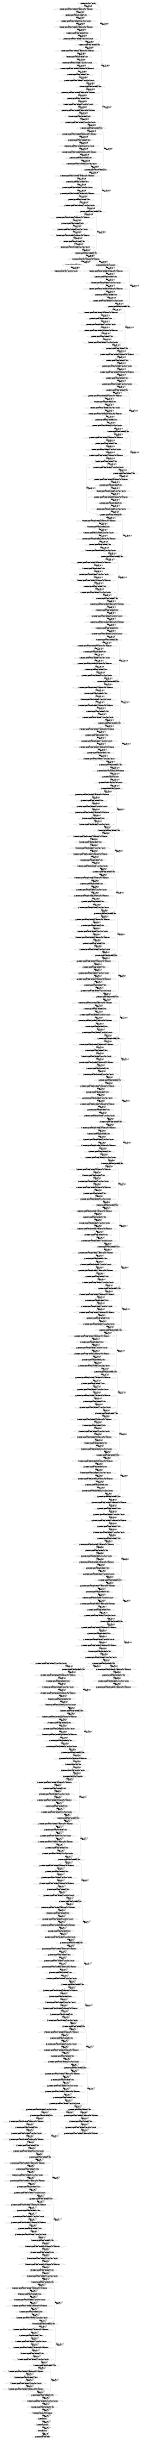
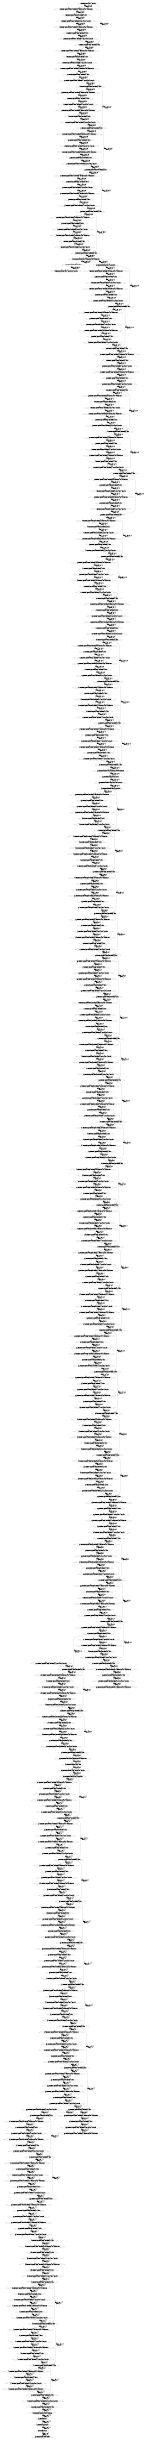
(101, 66) -> none
(86, 489) -> (135, 498)
(89, 1666) -> (74, 1646)
(53, 2220) -> none
